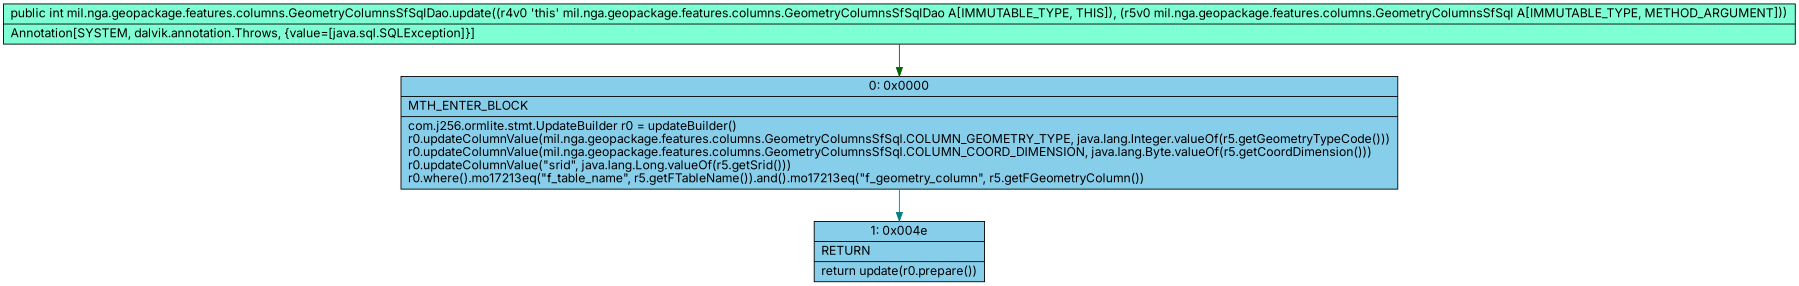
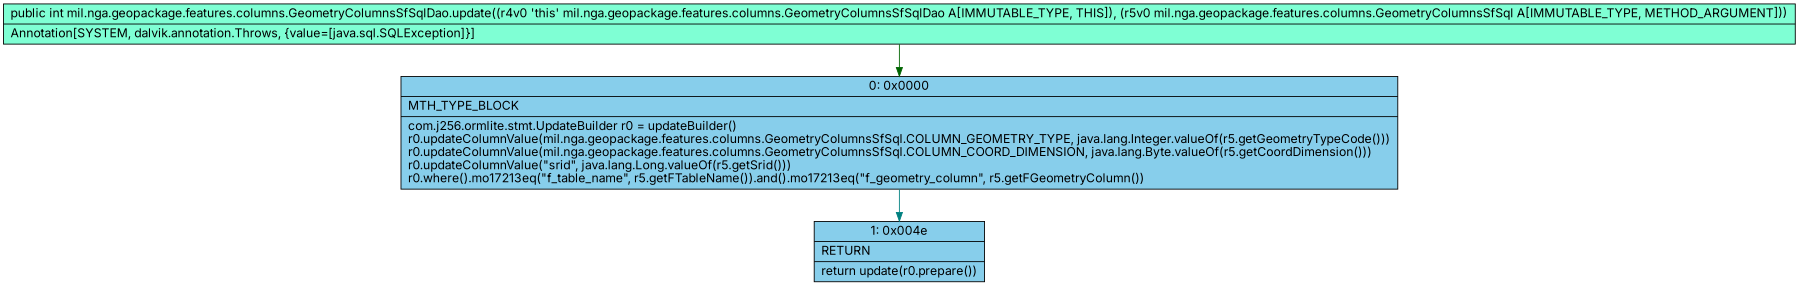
(469, 106) -> (464, 106)
